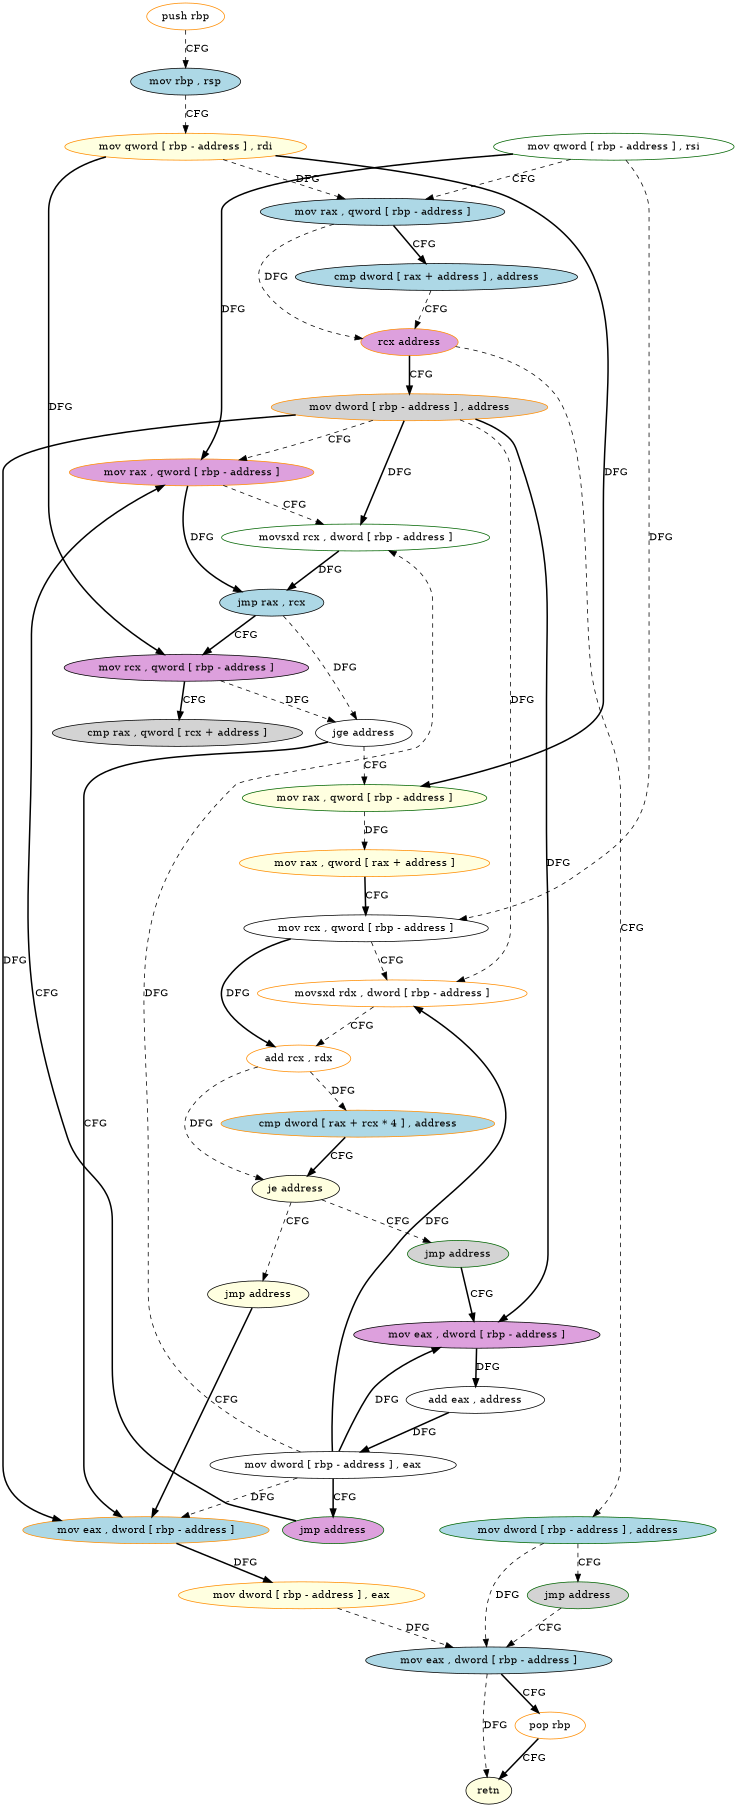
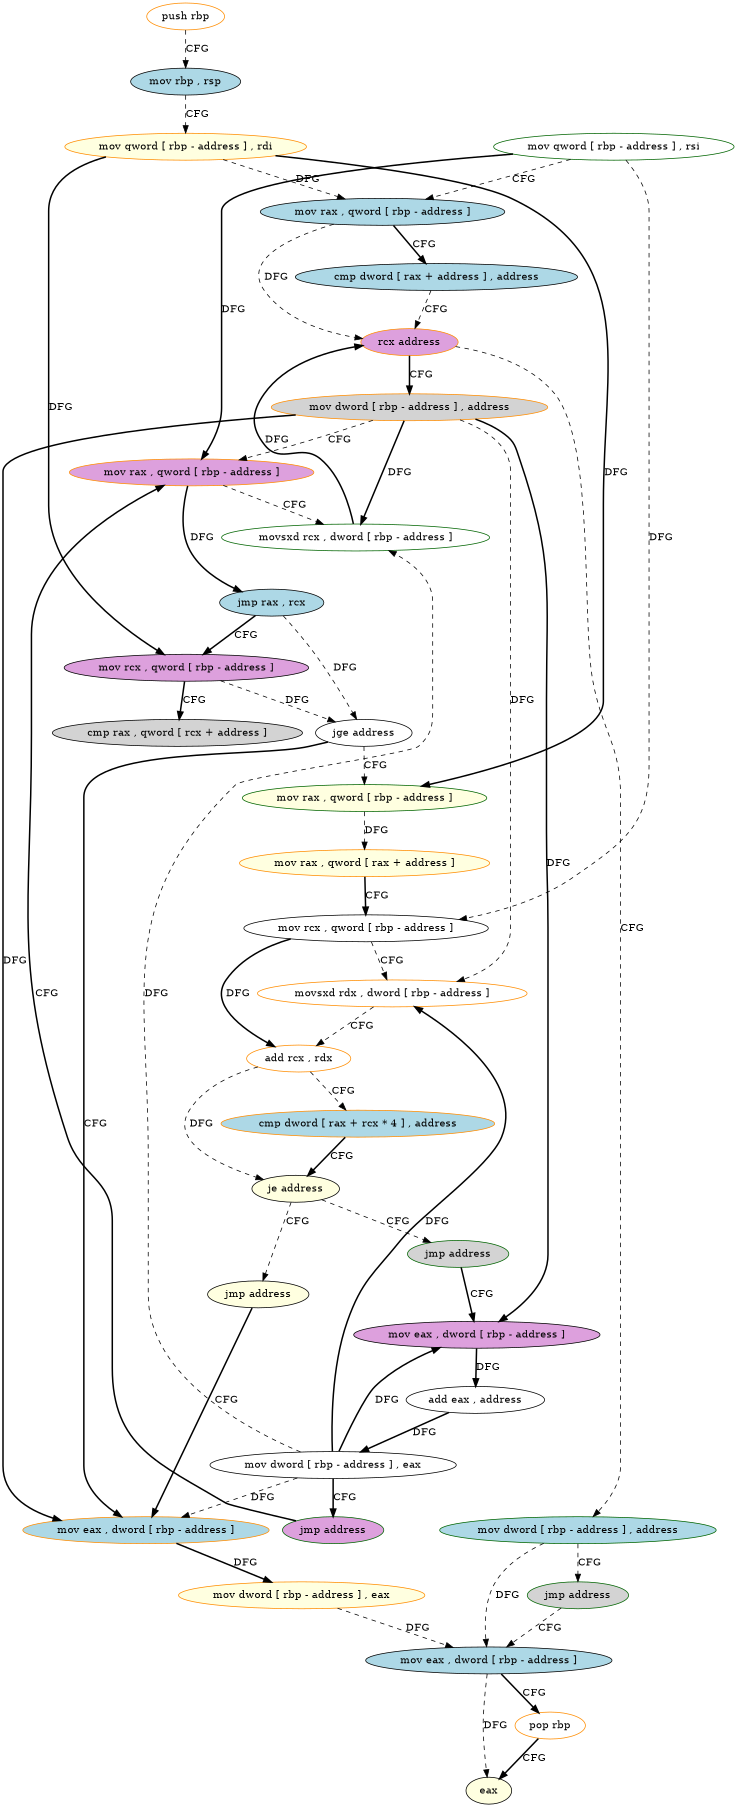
(316, 568) -> (258, 434)
(344, 1091) -> (344, 1091)
(489, 1791) -> (489, 1791)
